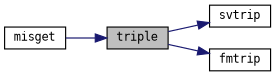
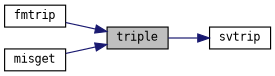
(183, 48) -> (81, 26)
